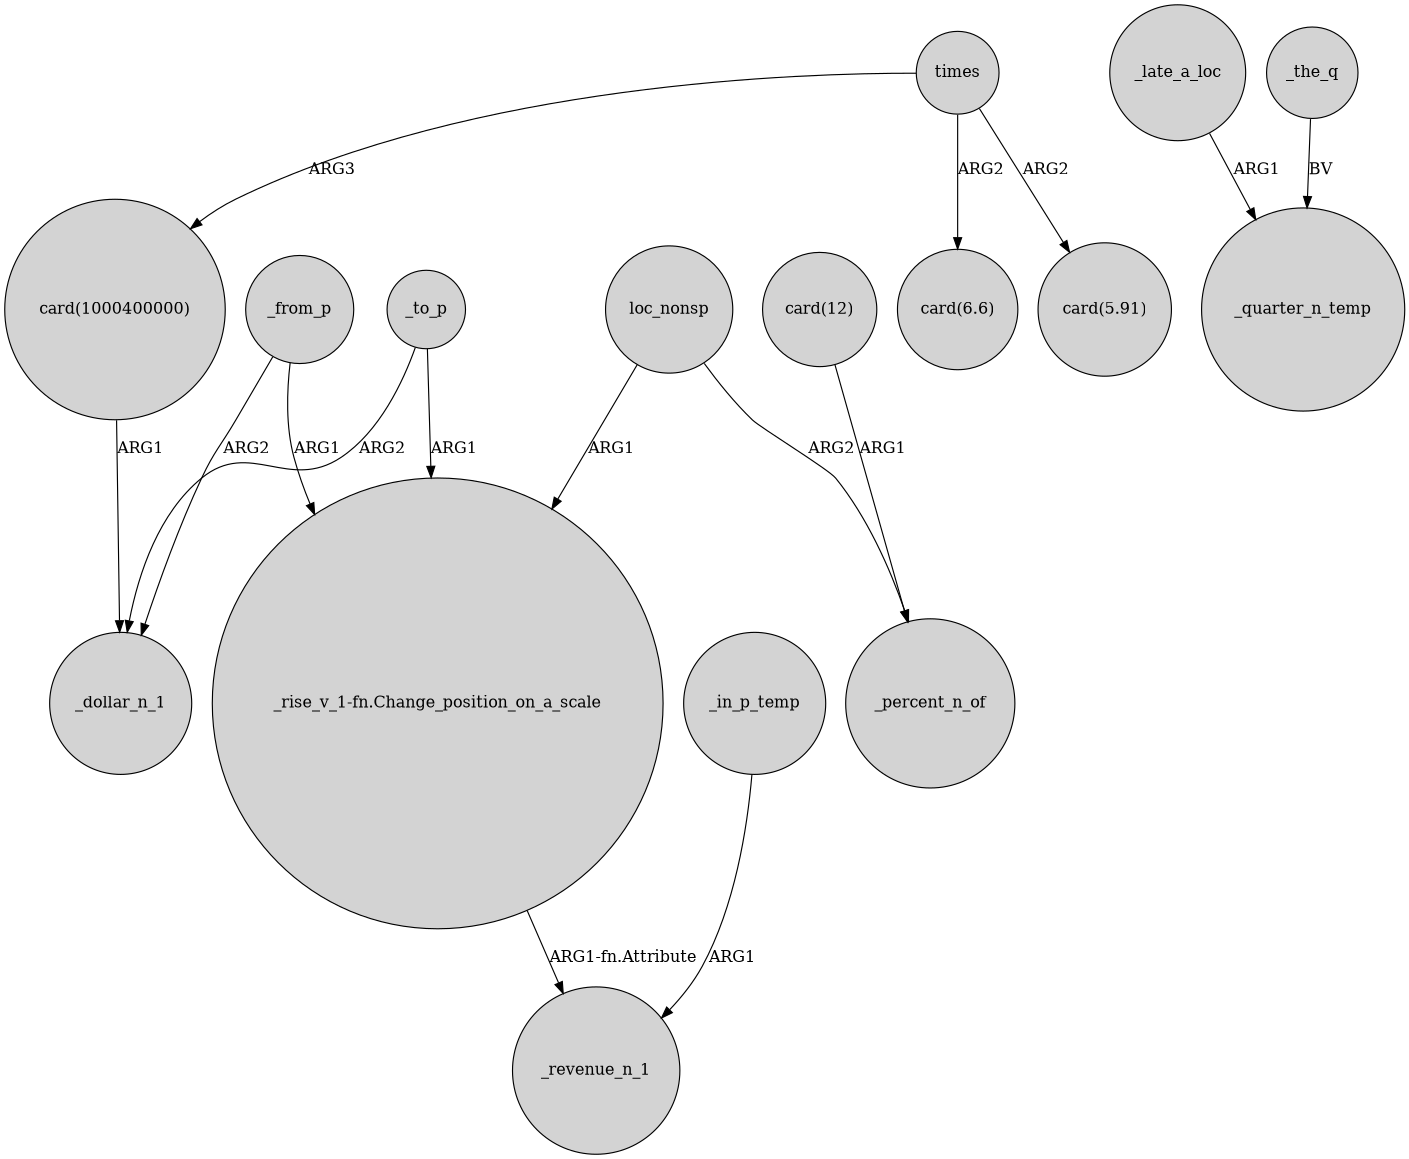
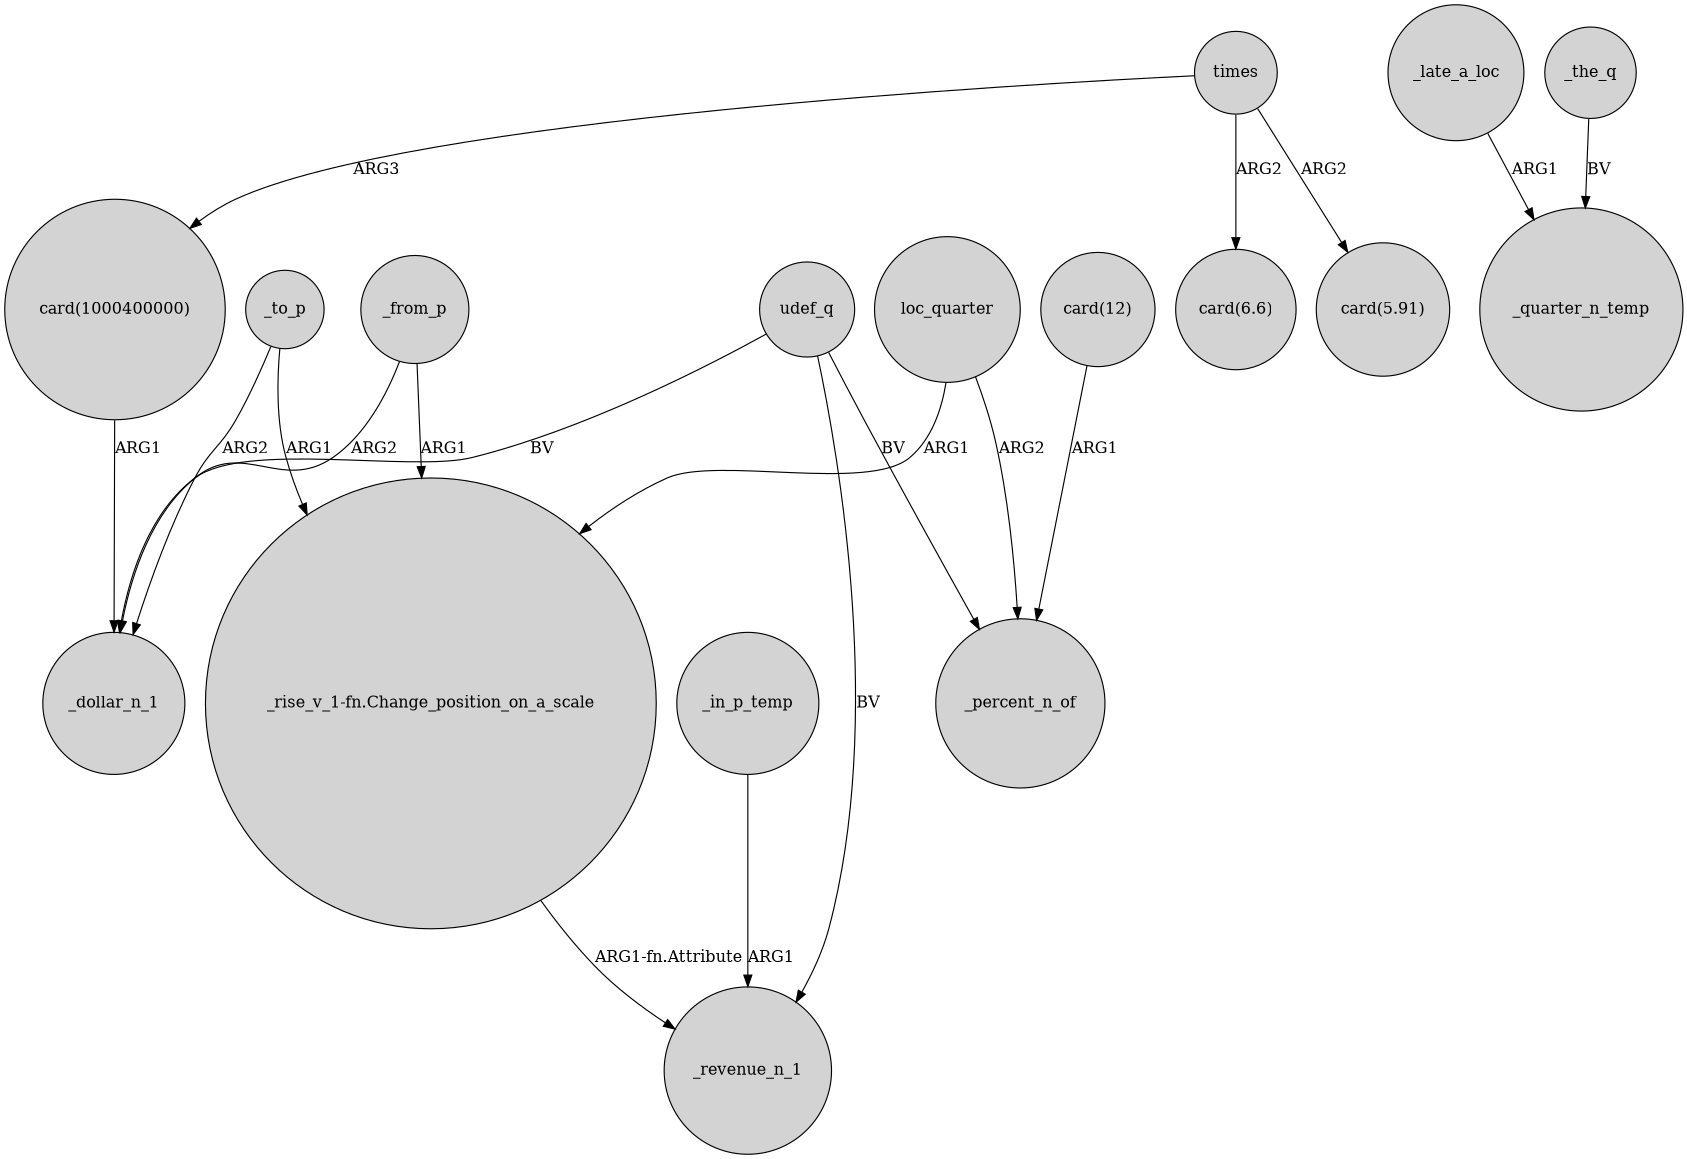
(669, 309) -> (947, 309)
none -> (807, 309)
